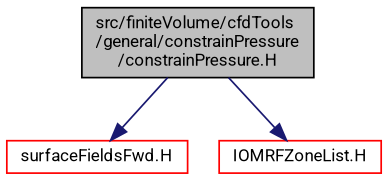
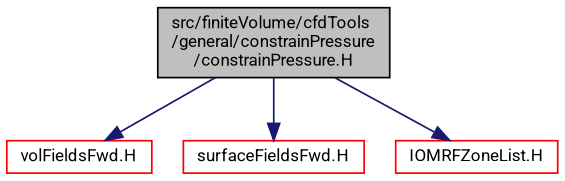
none -> (79, 157)
